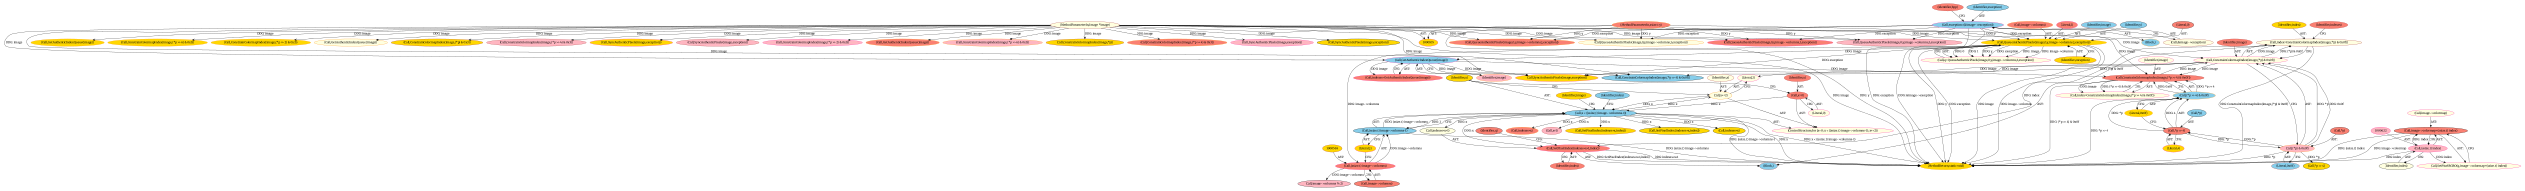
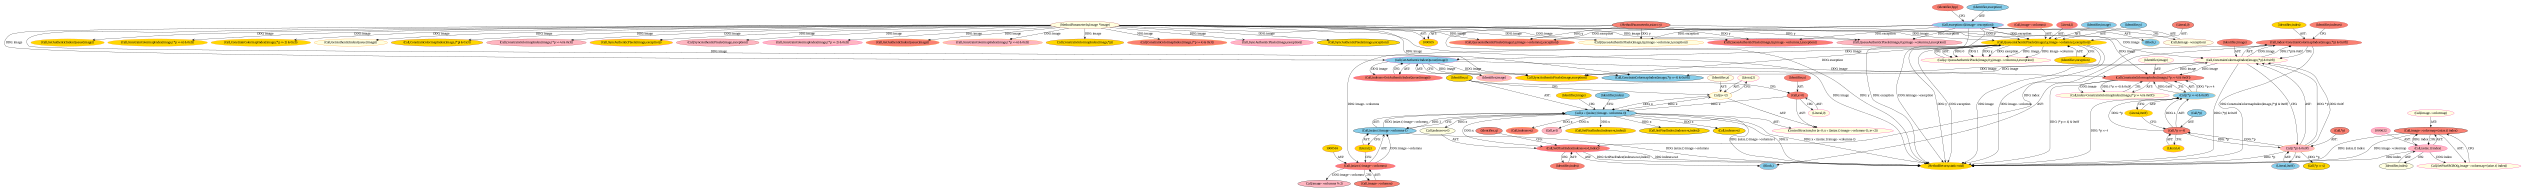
(1641, 25) -> (1641, 25)
(2309, 43) -> (2309, 43)
(2004, 71) -> (2140, 160)
